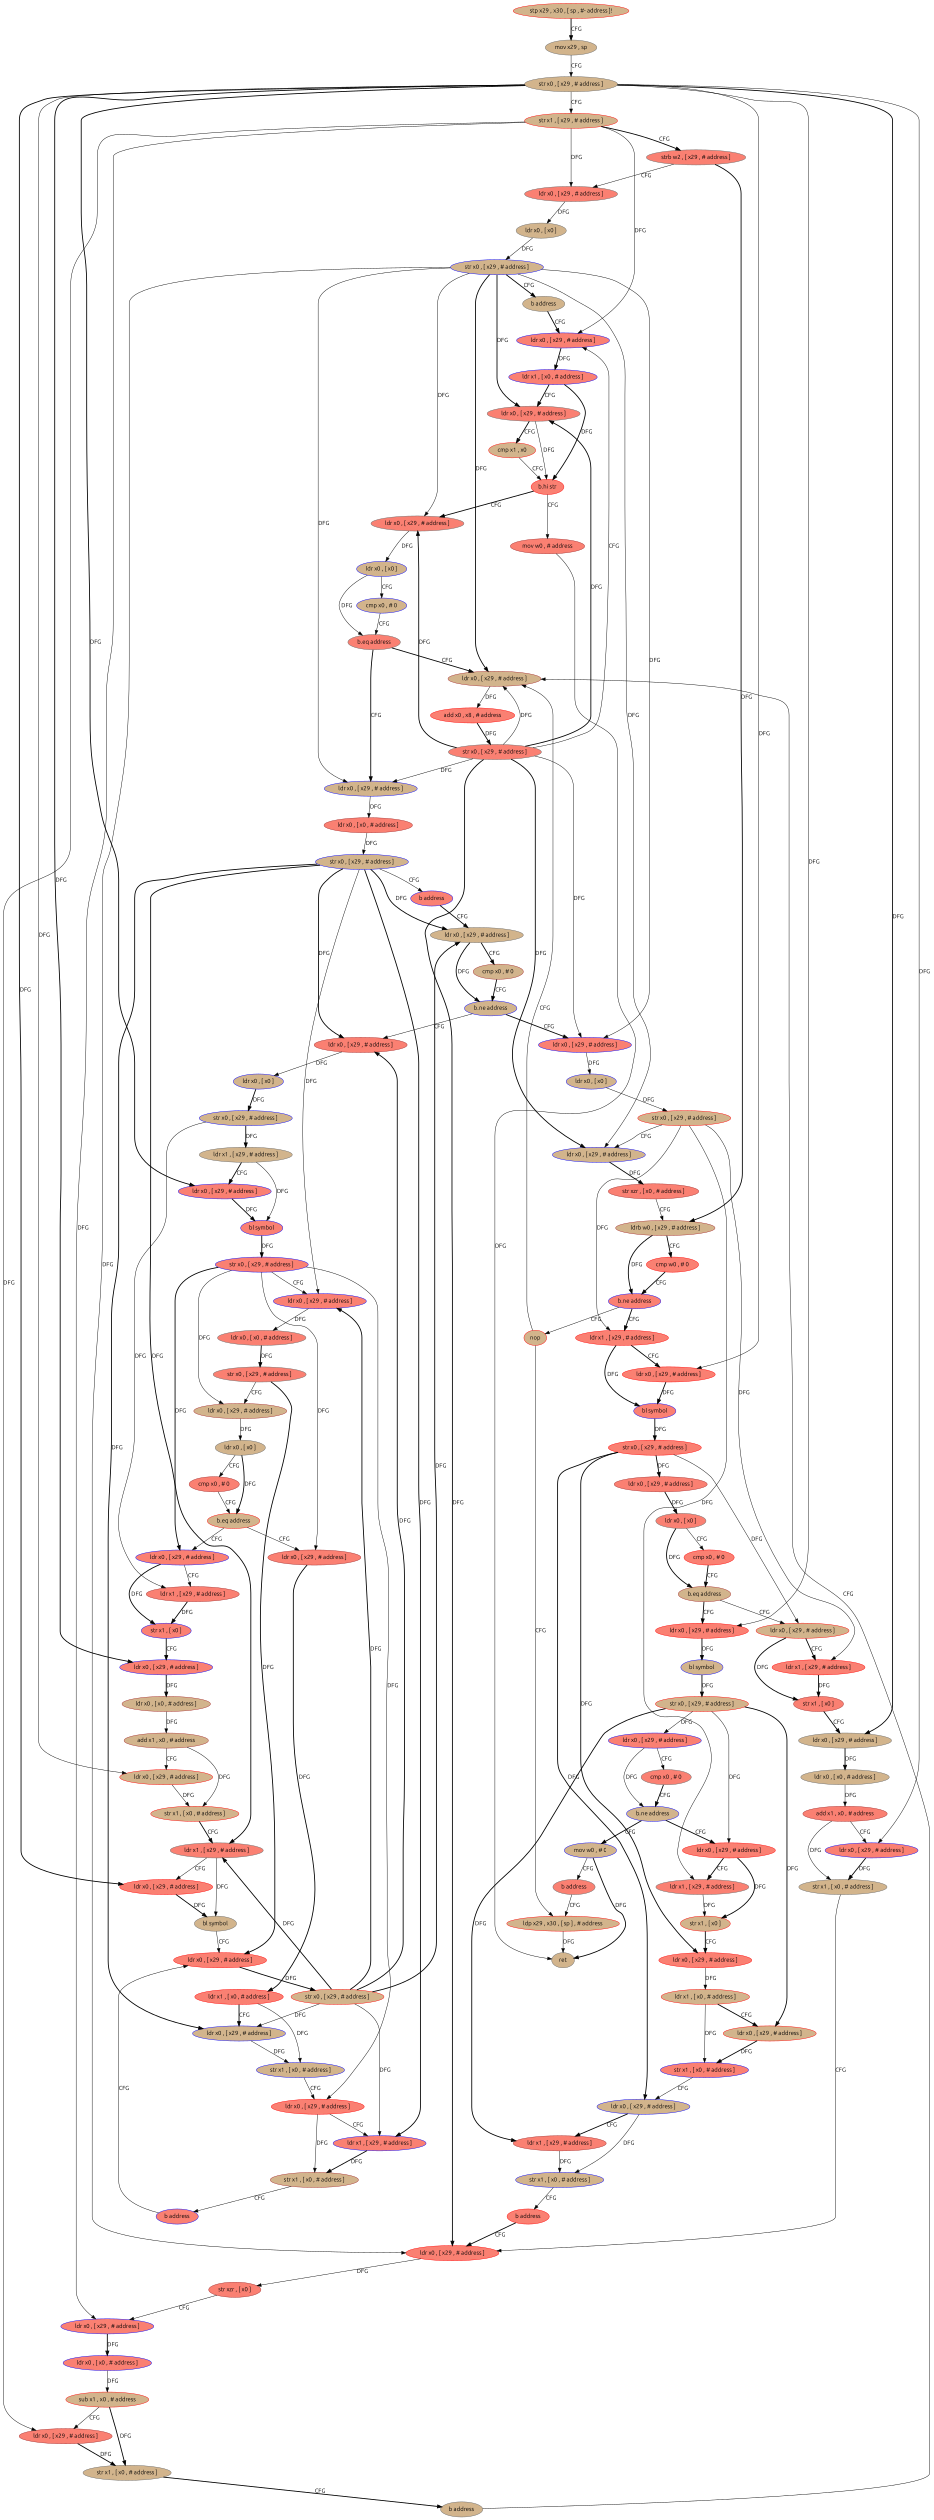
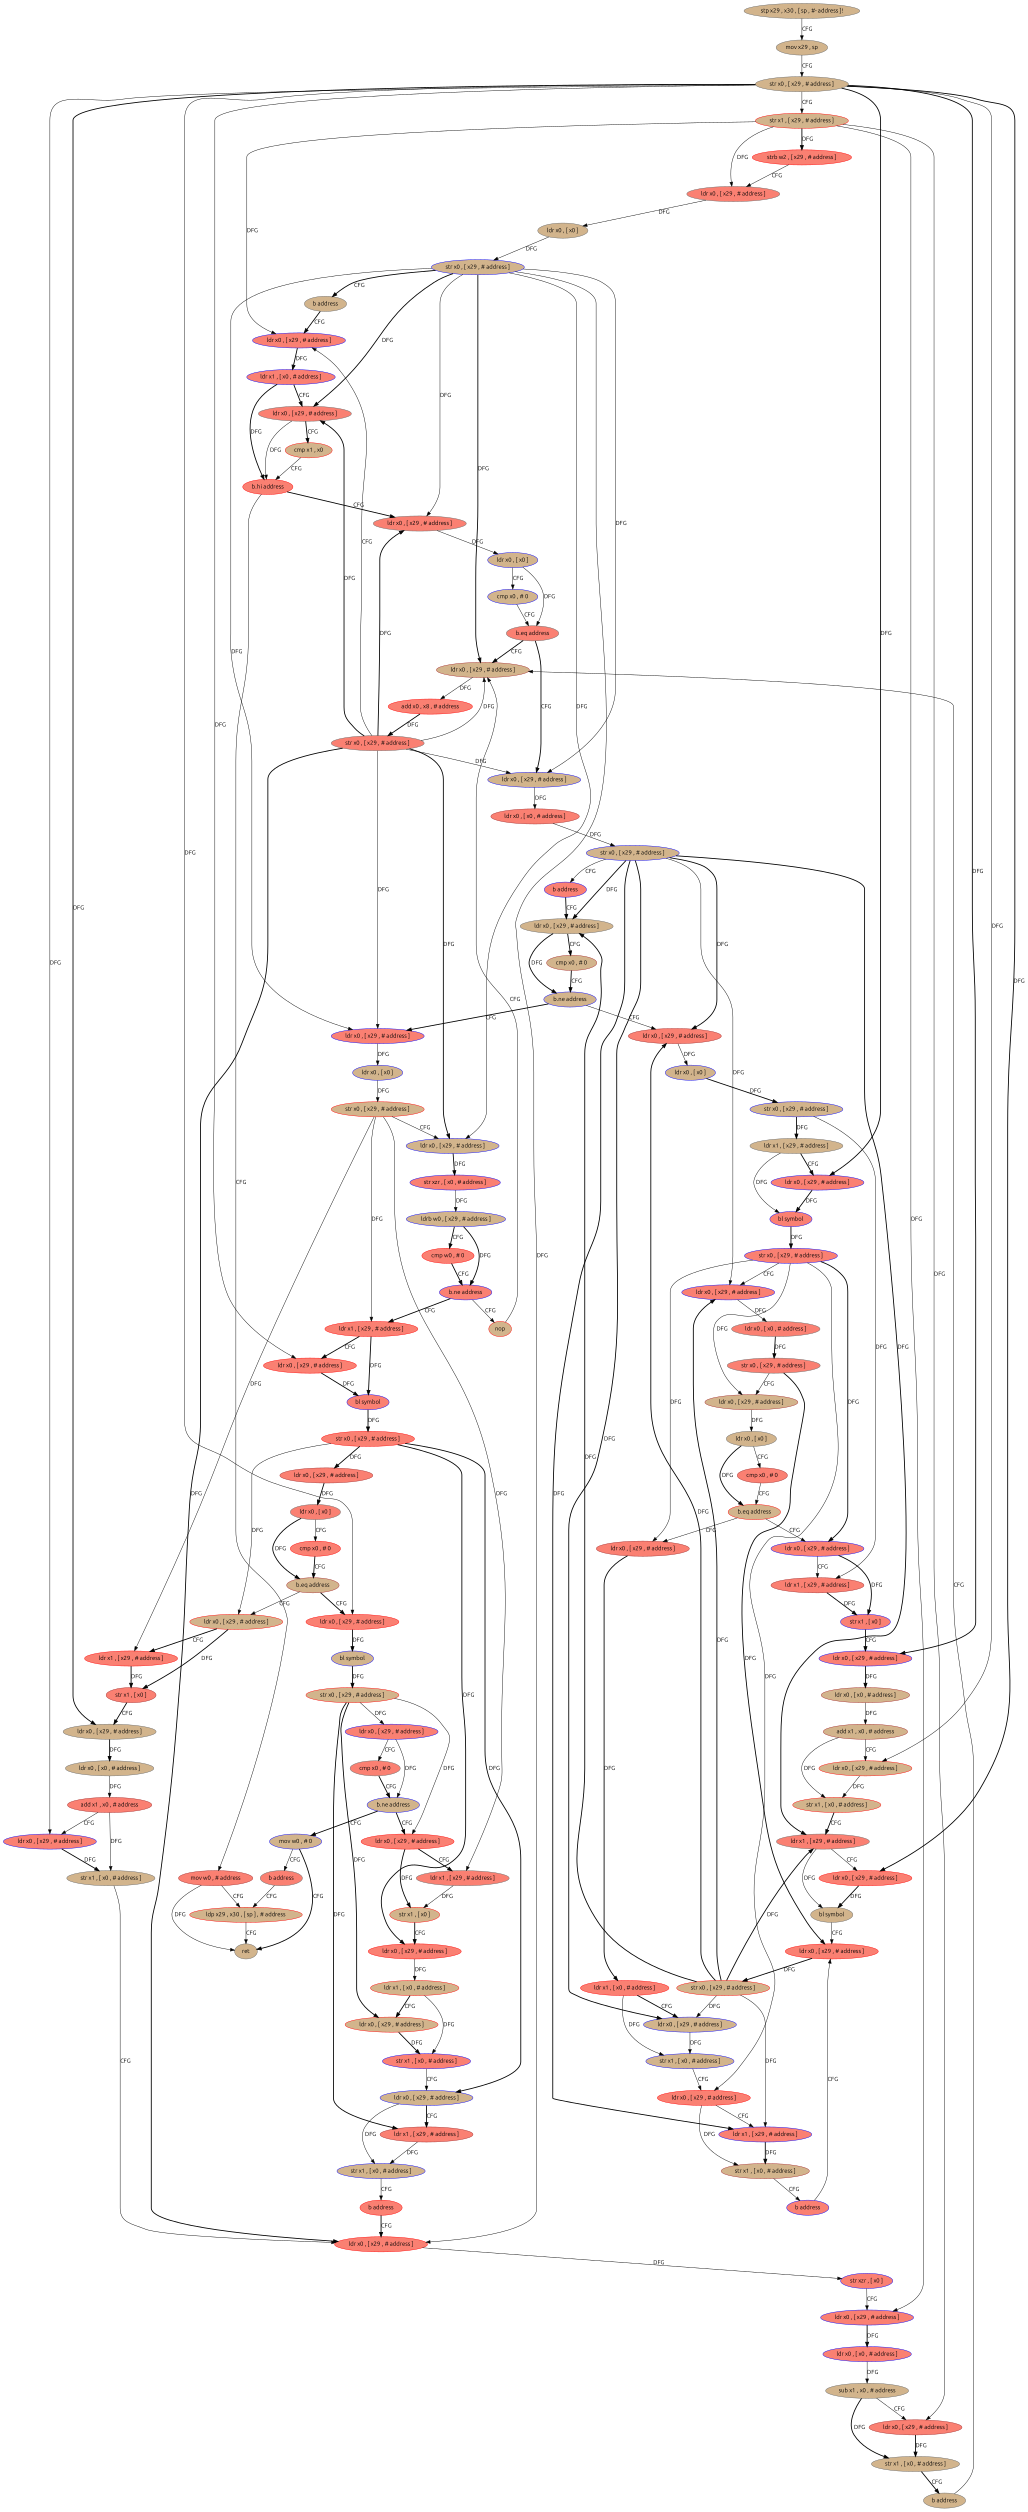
(571, 11) -> (802, 11)
(571, 27) -> (802, 27)
(664, 139) -> (808, 139)
(696, 157) -> (802, 157)
(548, 487) -> (268, 487)
(741, 699) -> none
(654, 1191) -> (455, 1183)
(665, 1210) -> (462, 1201)
(665, 1228) -> (456, 1219)
(535, 1632) -> (229, 1895)
(621, 1905) -> (318, 1896)
(569, 1942) -> (251, 1933)
(235, 2290) -> (867, 2281)
(107, 2400) -> (867, 2391)
